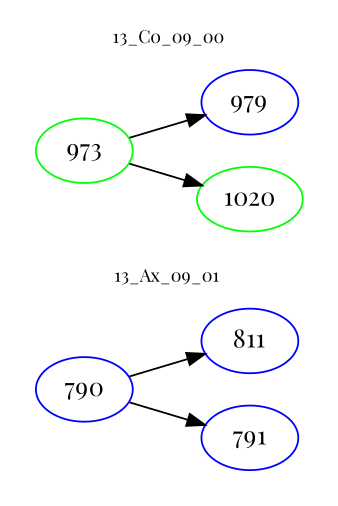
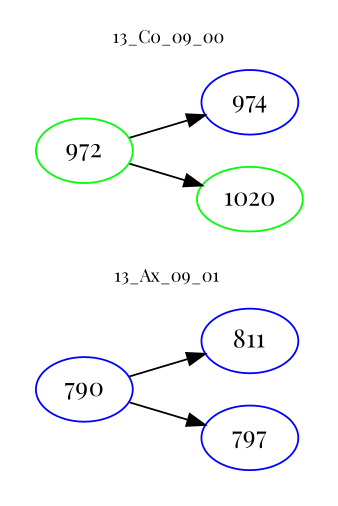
(250, 102) -> (250, 102)
(84, 151) -> (84, 151)
(250, 438) -> (250, 438)
